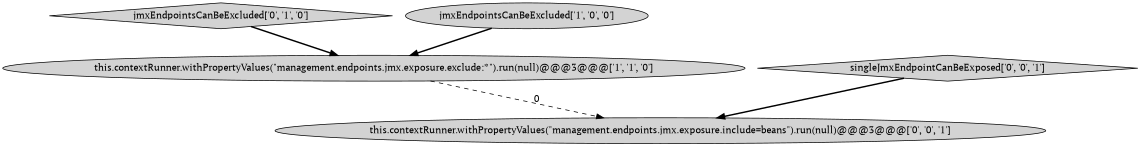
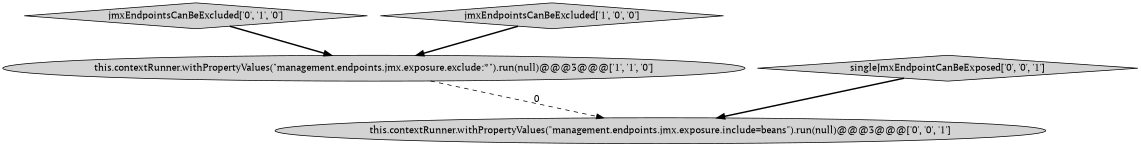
(527, 16) -> (552, 16)
